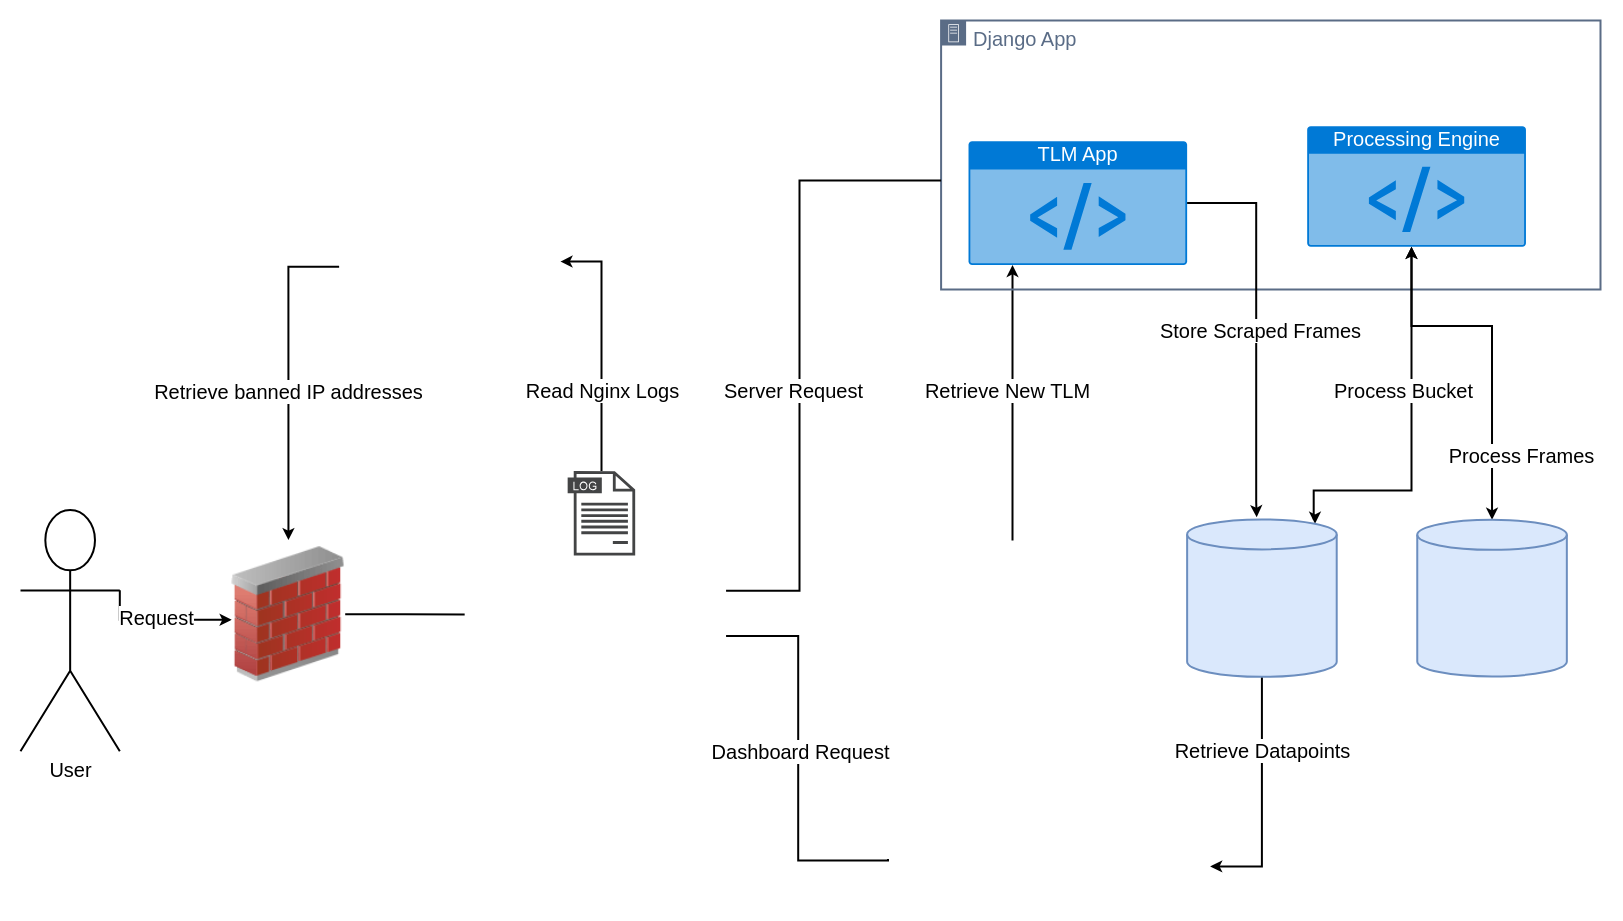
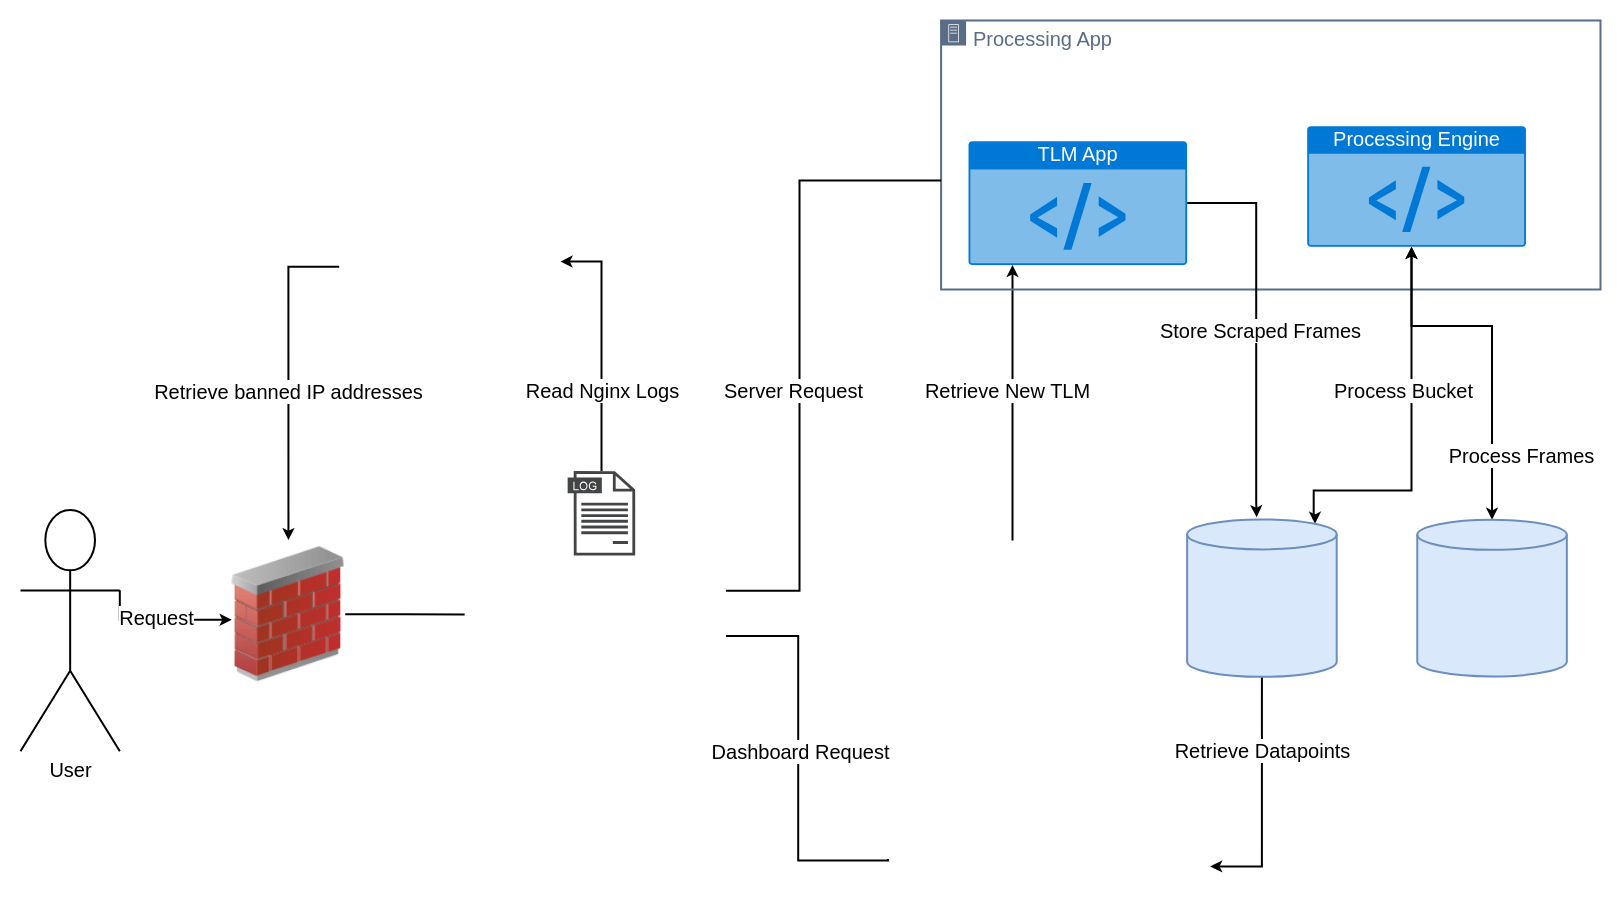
(1027, 40) -> (1047, 40)
